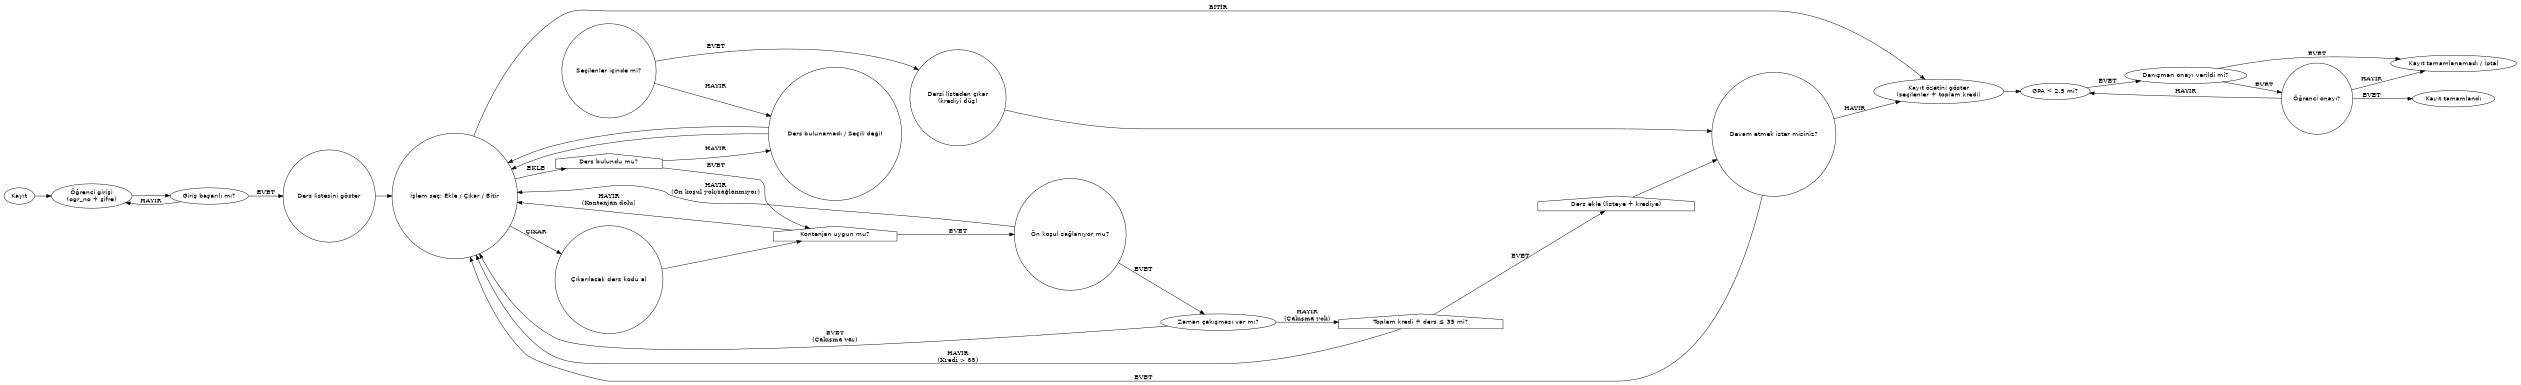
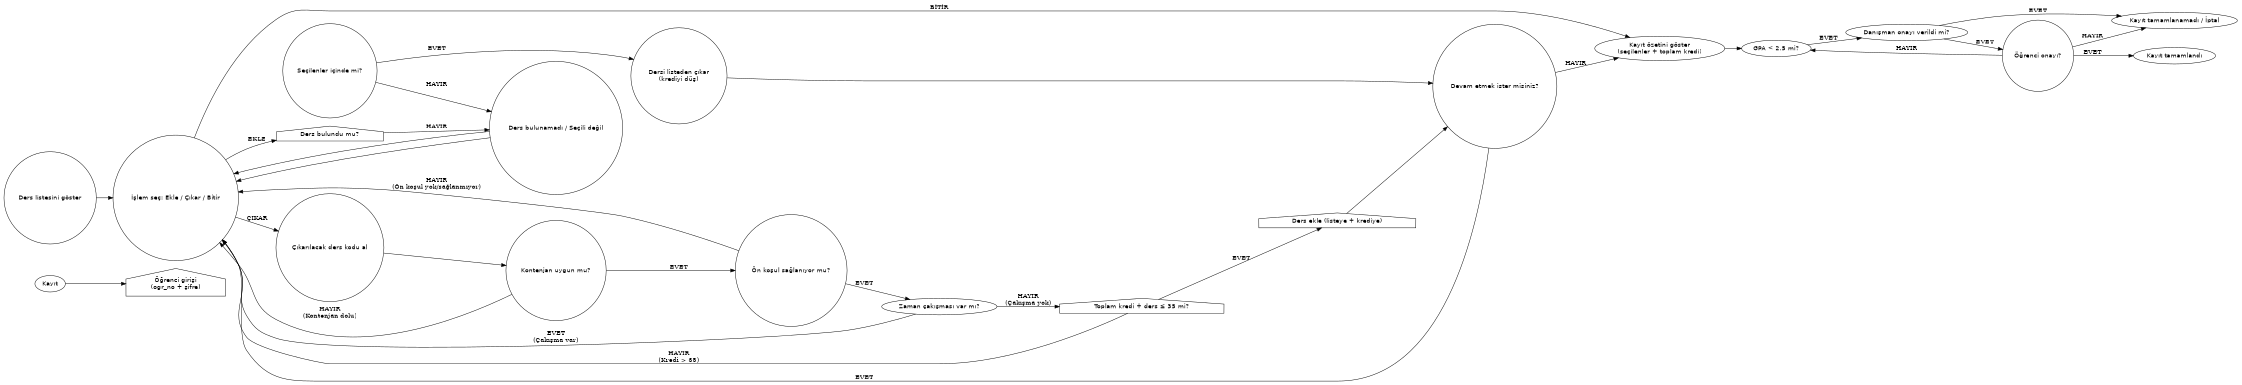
(746, 178) -> none
(92, 196) -> (176, 284)
(209, 196) -> none
(835, 234) -> (556, 271)
